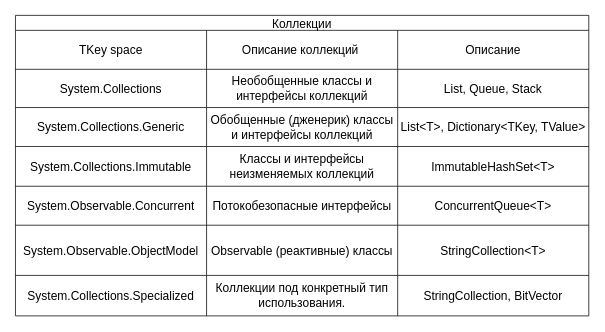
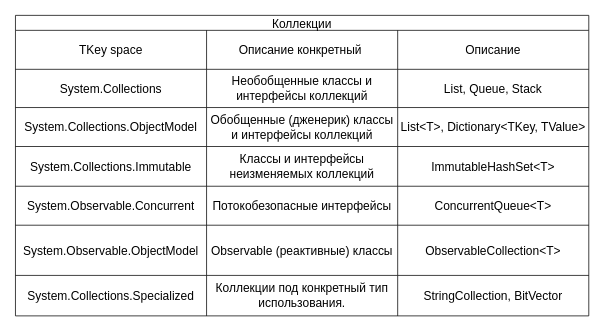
(302, 50) -> (302, 50)
(111, 127) -> (111, 127)
(494, 251) -> (494, 251)
